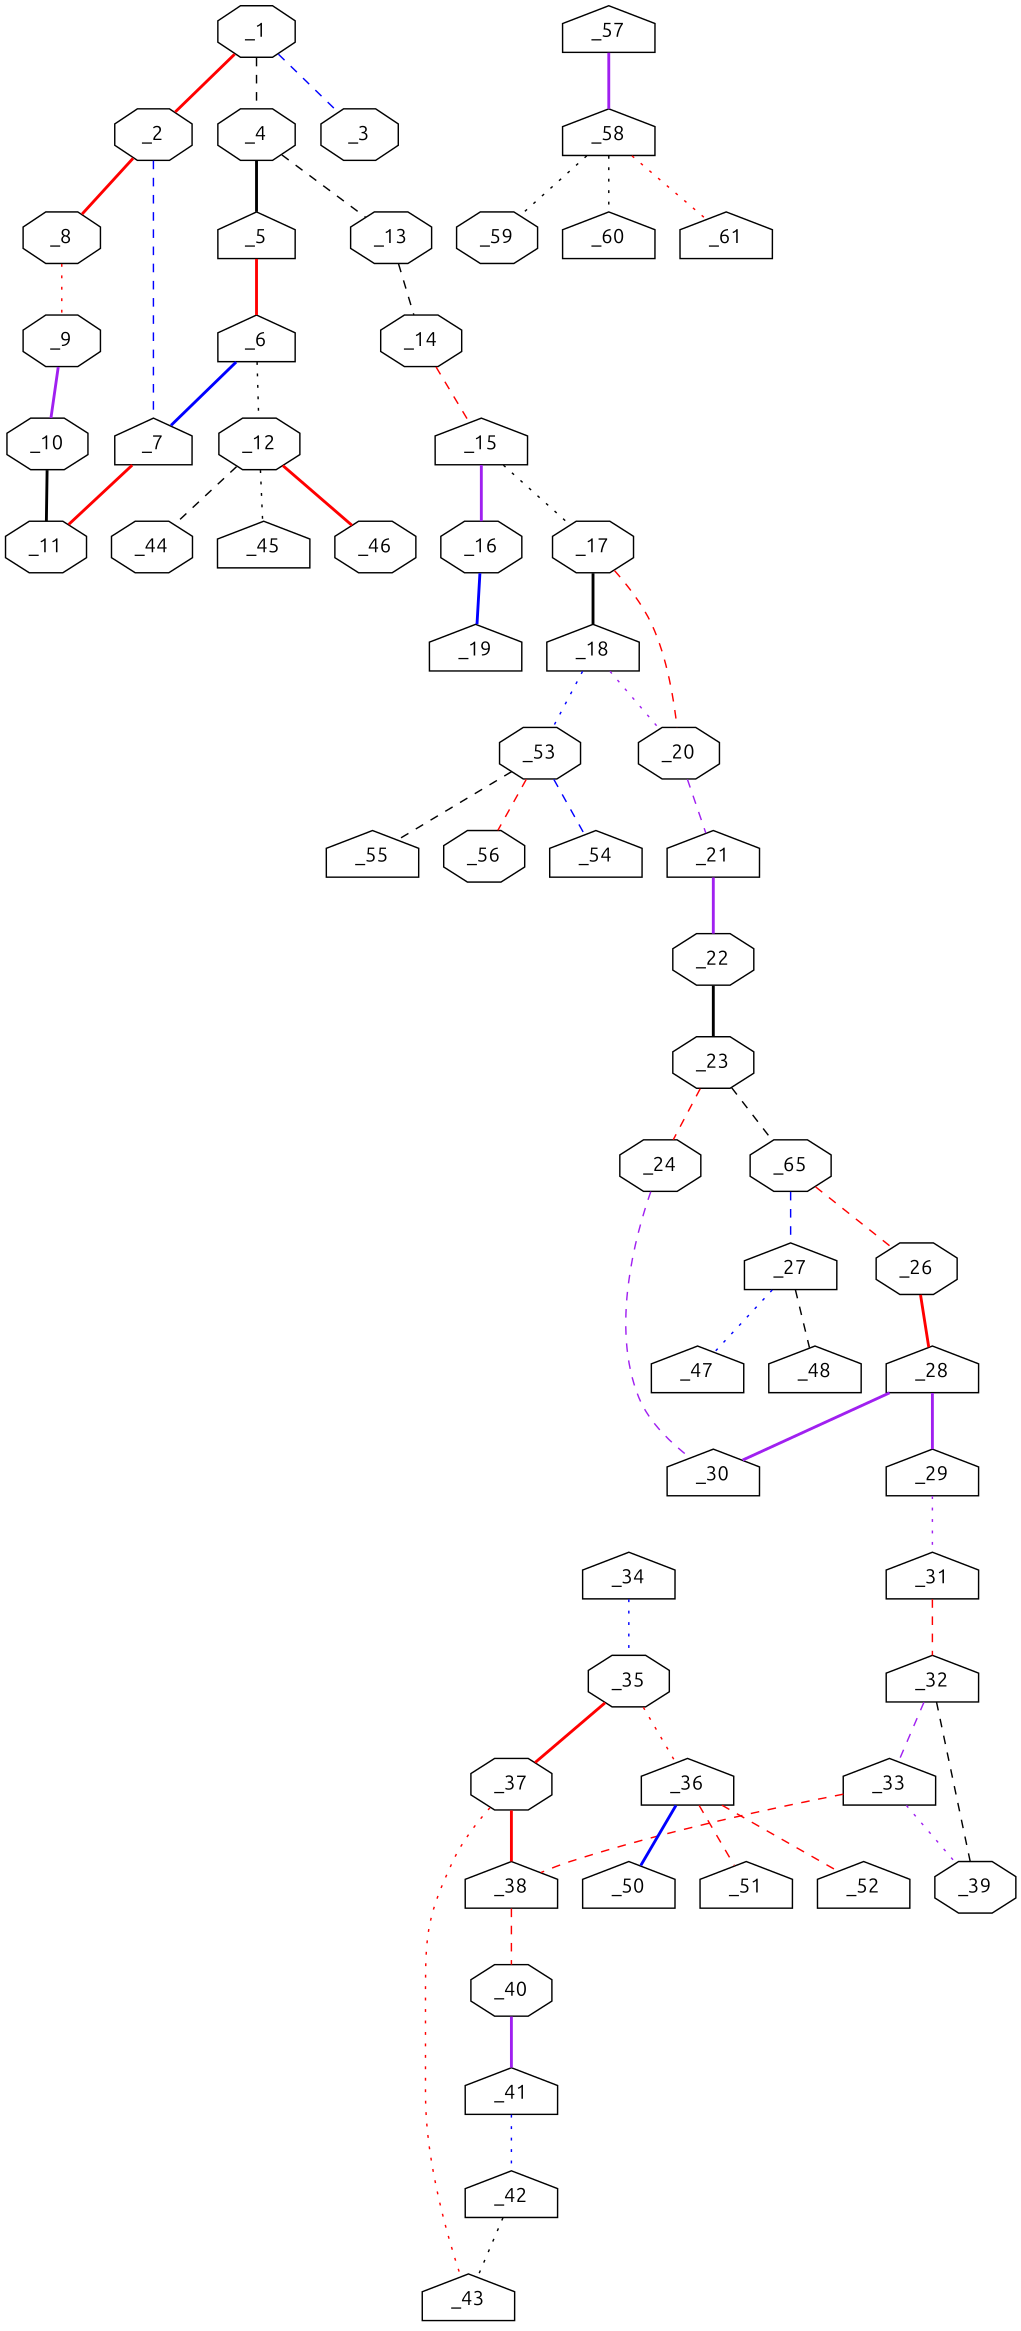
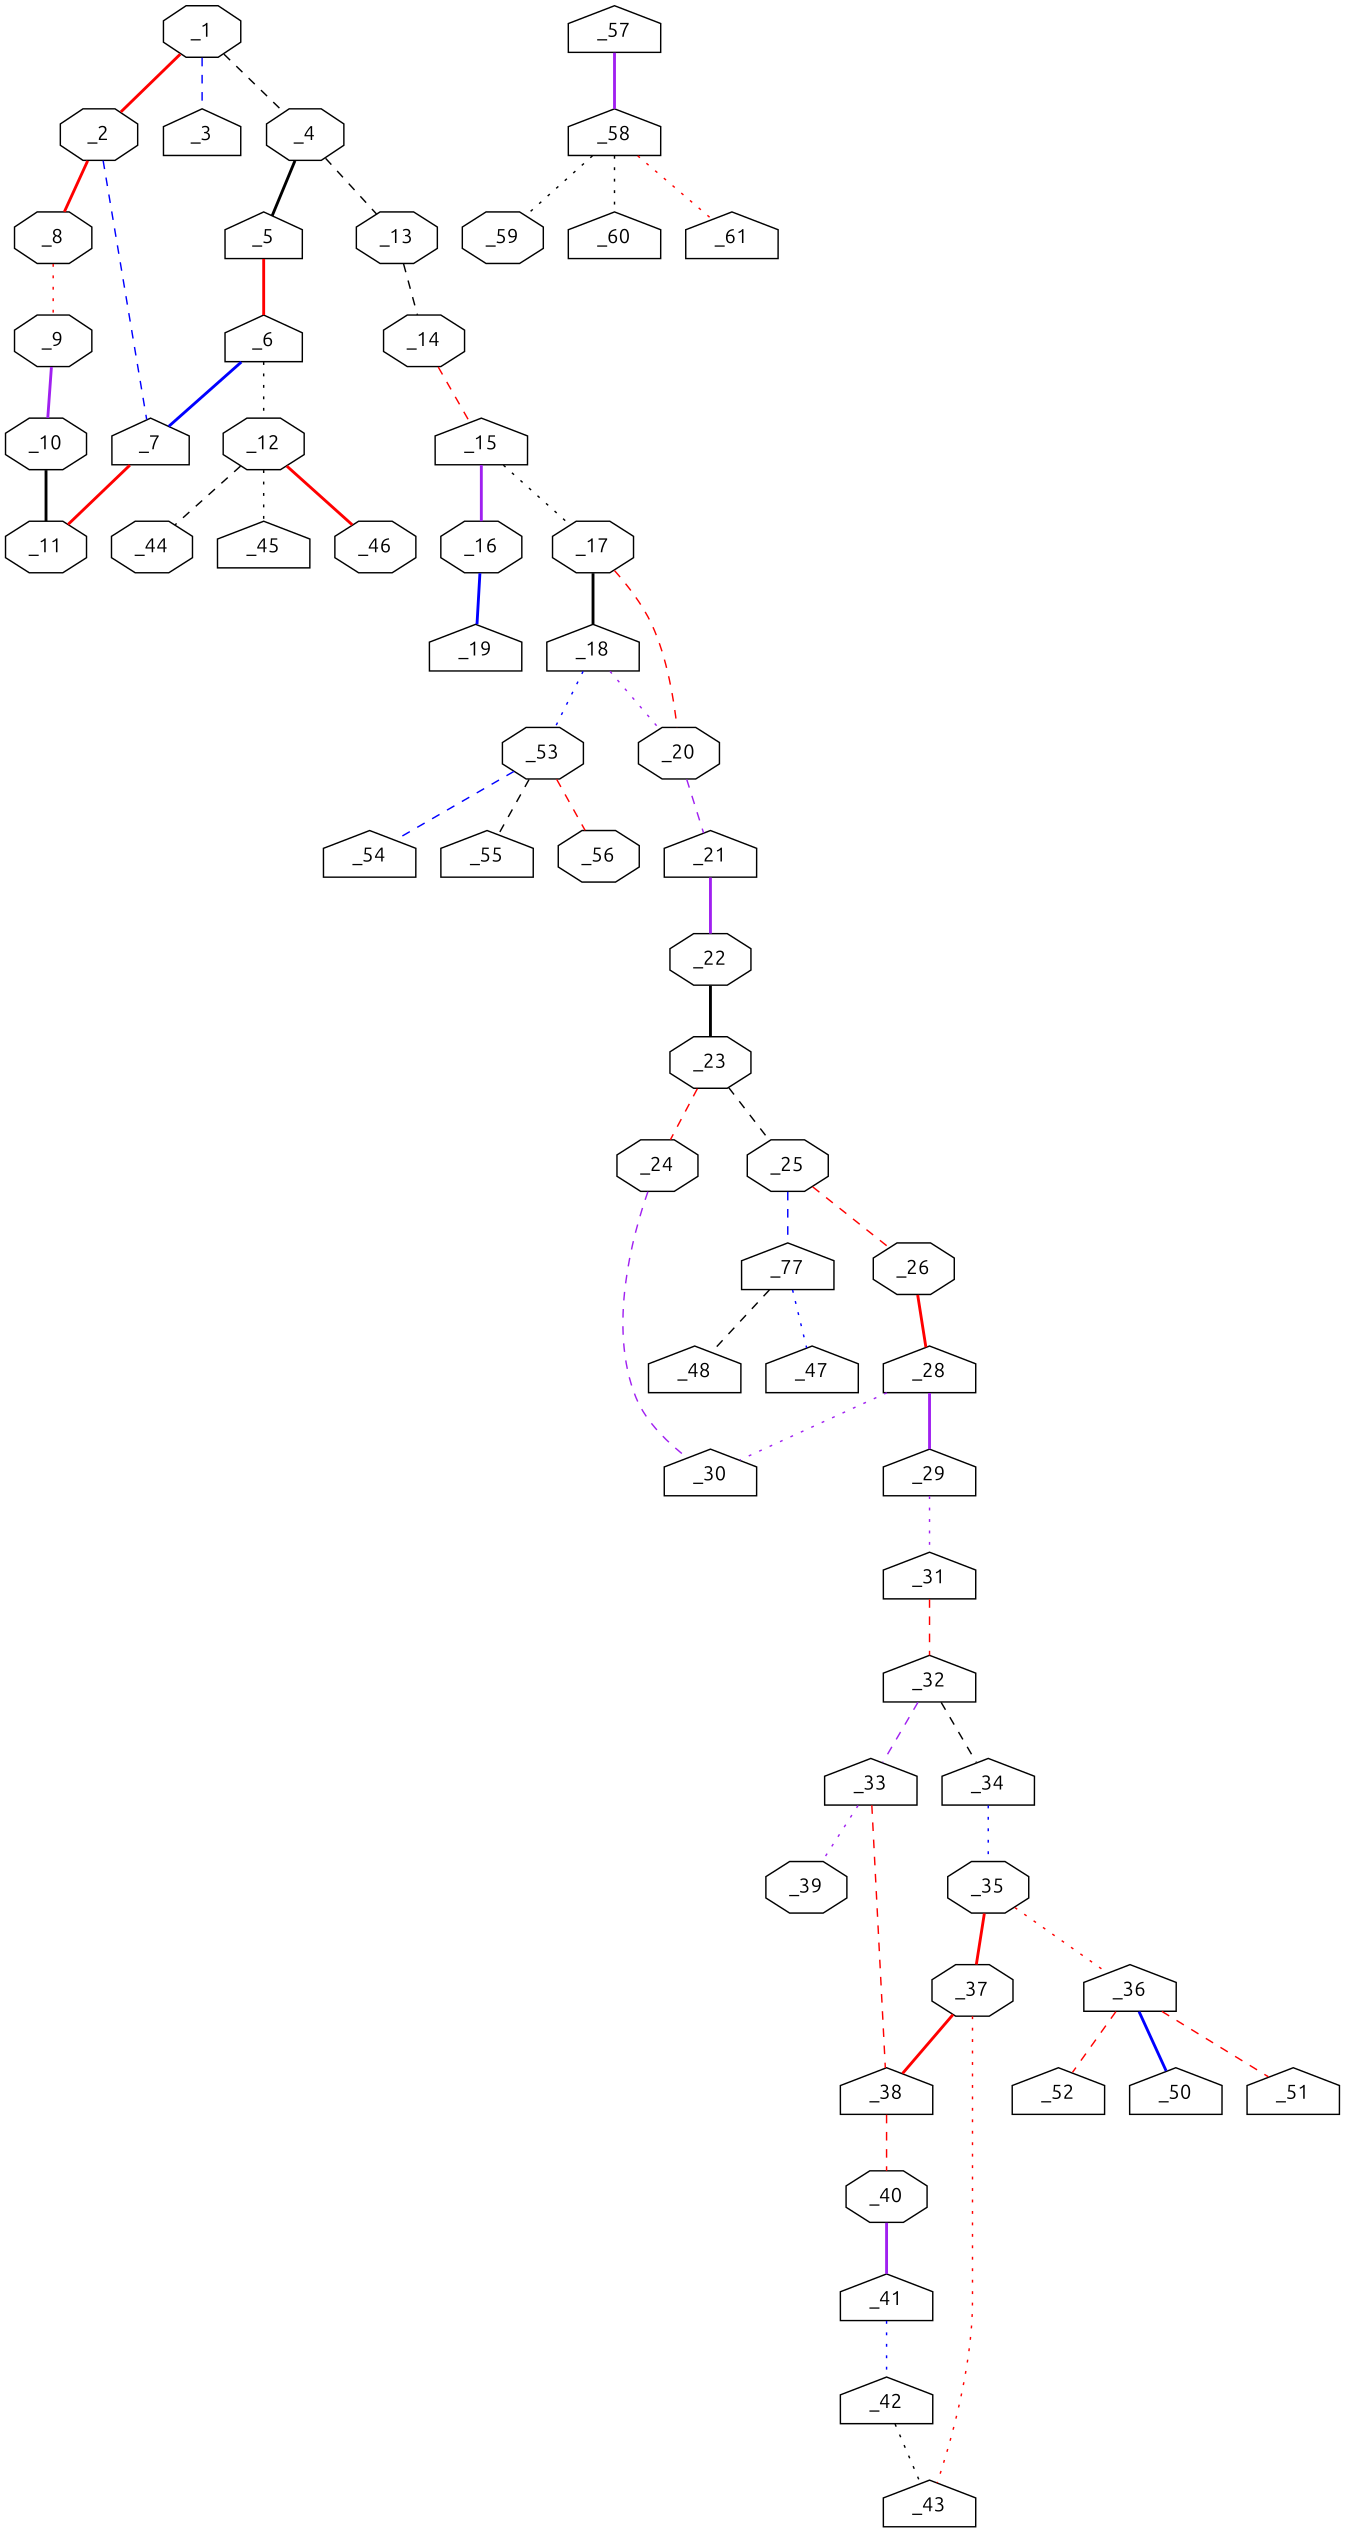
(360, 135) -> (202, 135)
(791, 1166) -> (788, 1166)
(791, 1269) -> (788, 1269)
(816, 1426) -> (813, 1426)
(953, 1782) -> (959, 1732)
